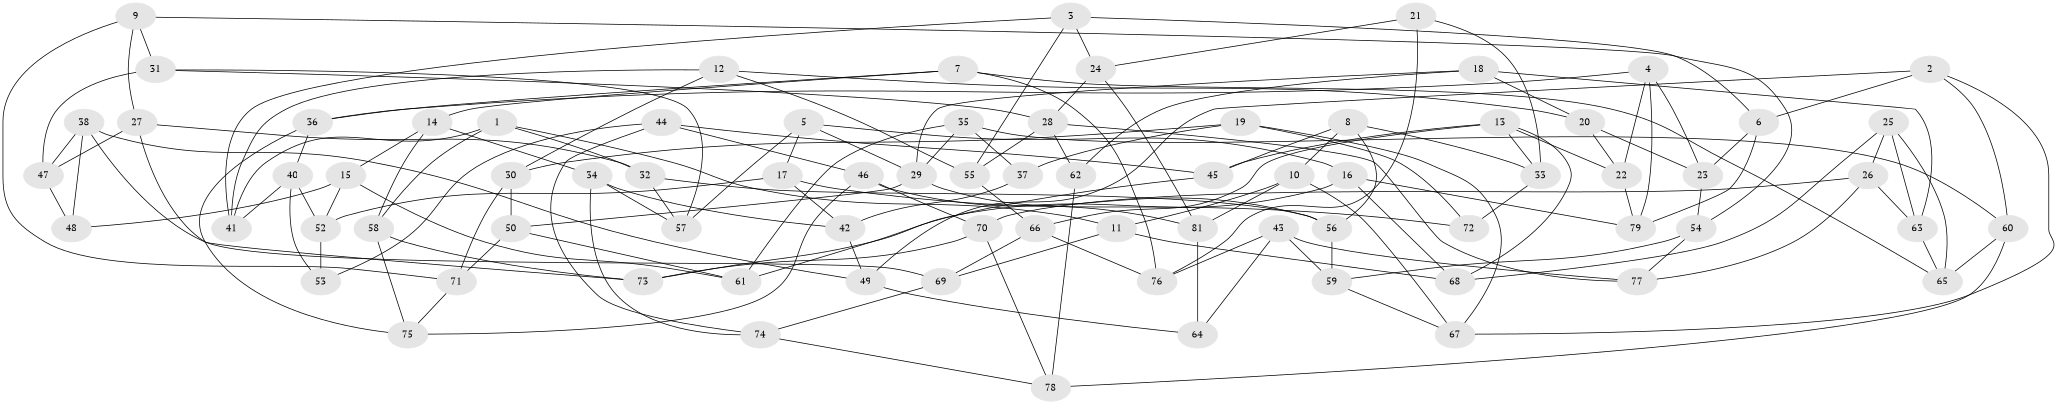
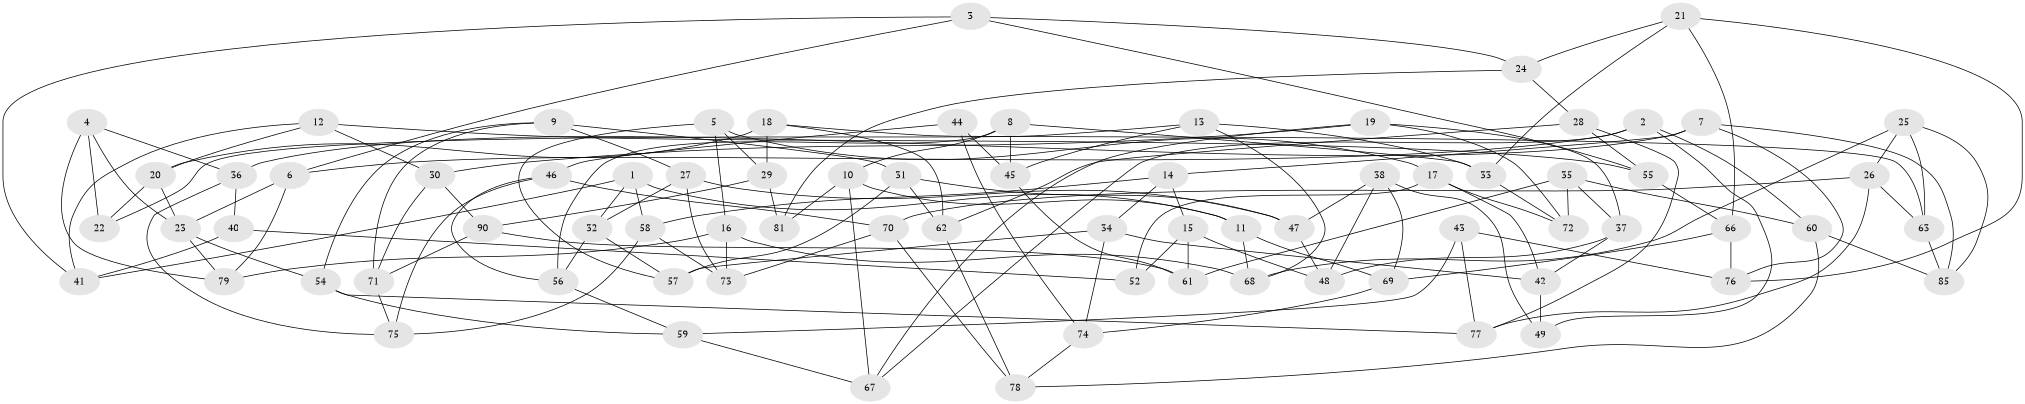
(625, 85) -> (926, 208)
(936, 153) -> (1568, 202)
(1262, 166) -> (1730, 117)
(1629, 202) -> (202, 255)
(511, 229) -> (483, 229)
none -> (1515, 256)
(321, 282) -> none
(1943, 282) -> (1944, 282)
(1198, 335) -> none
